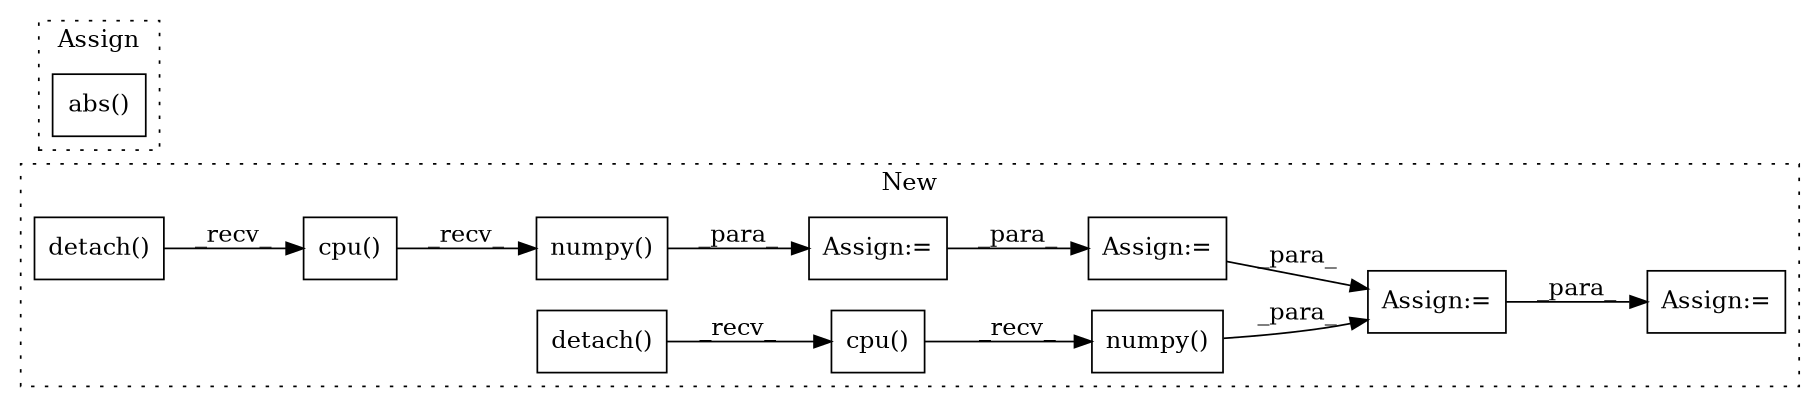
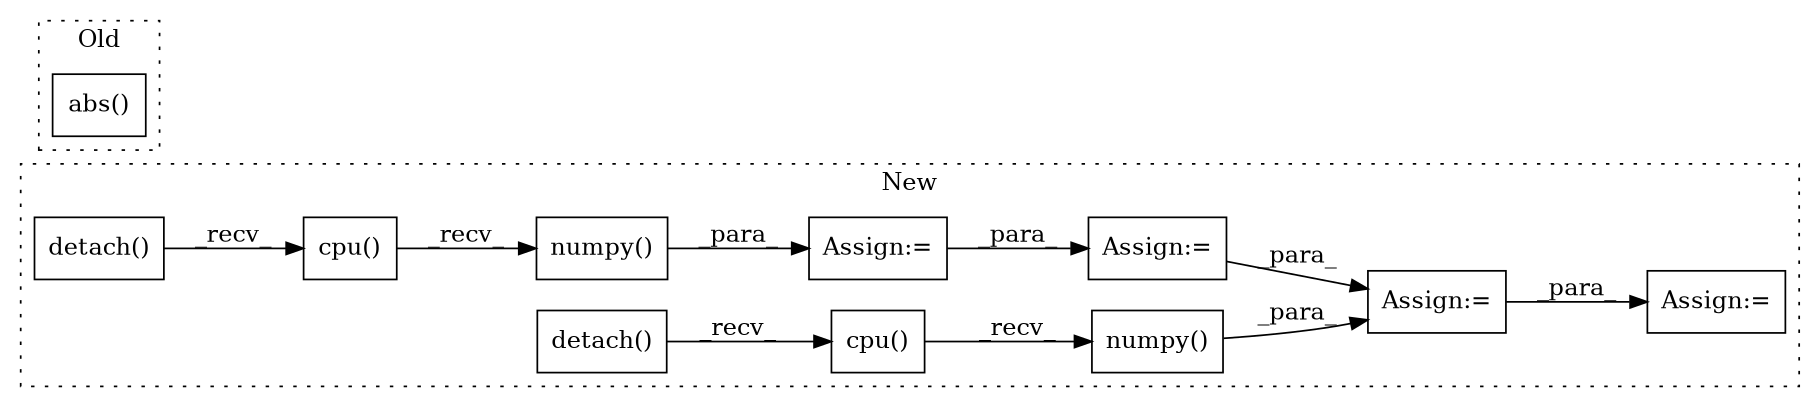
(99, 41) -> (99, 41)
